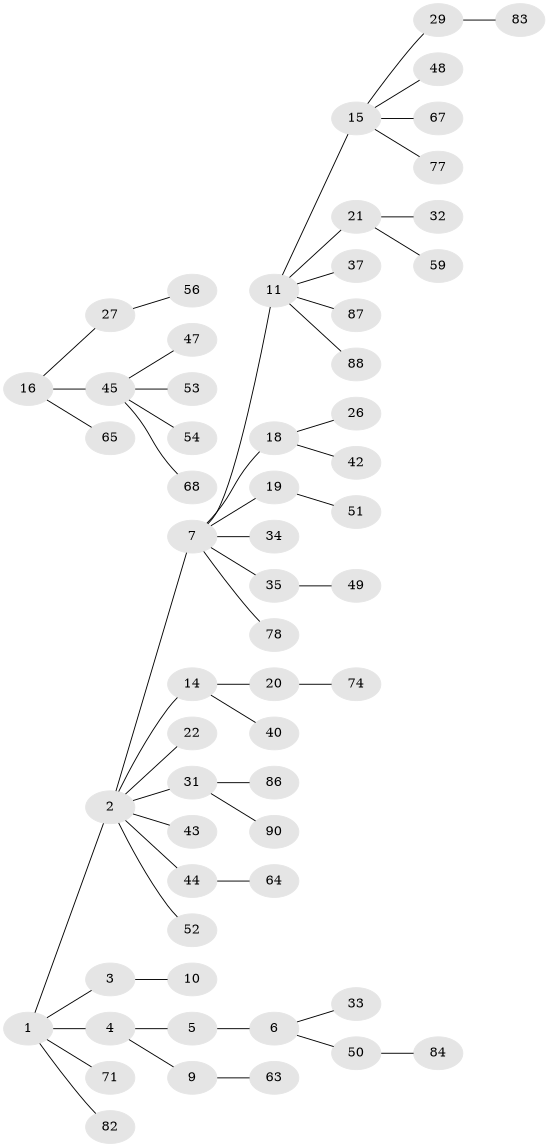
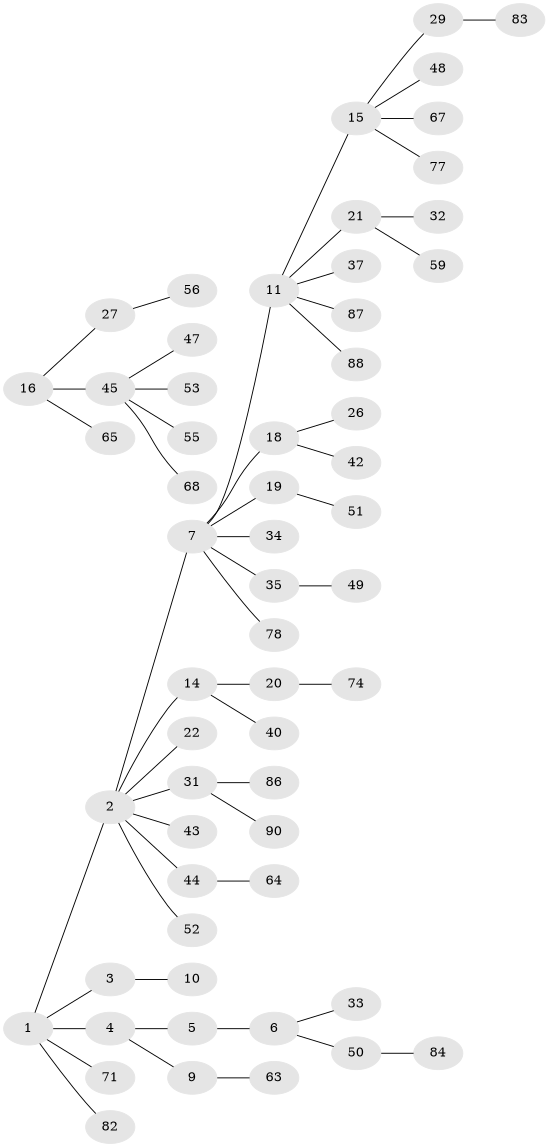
(192, 438) -> (192, 438)
